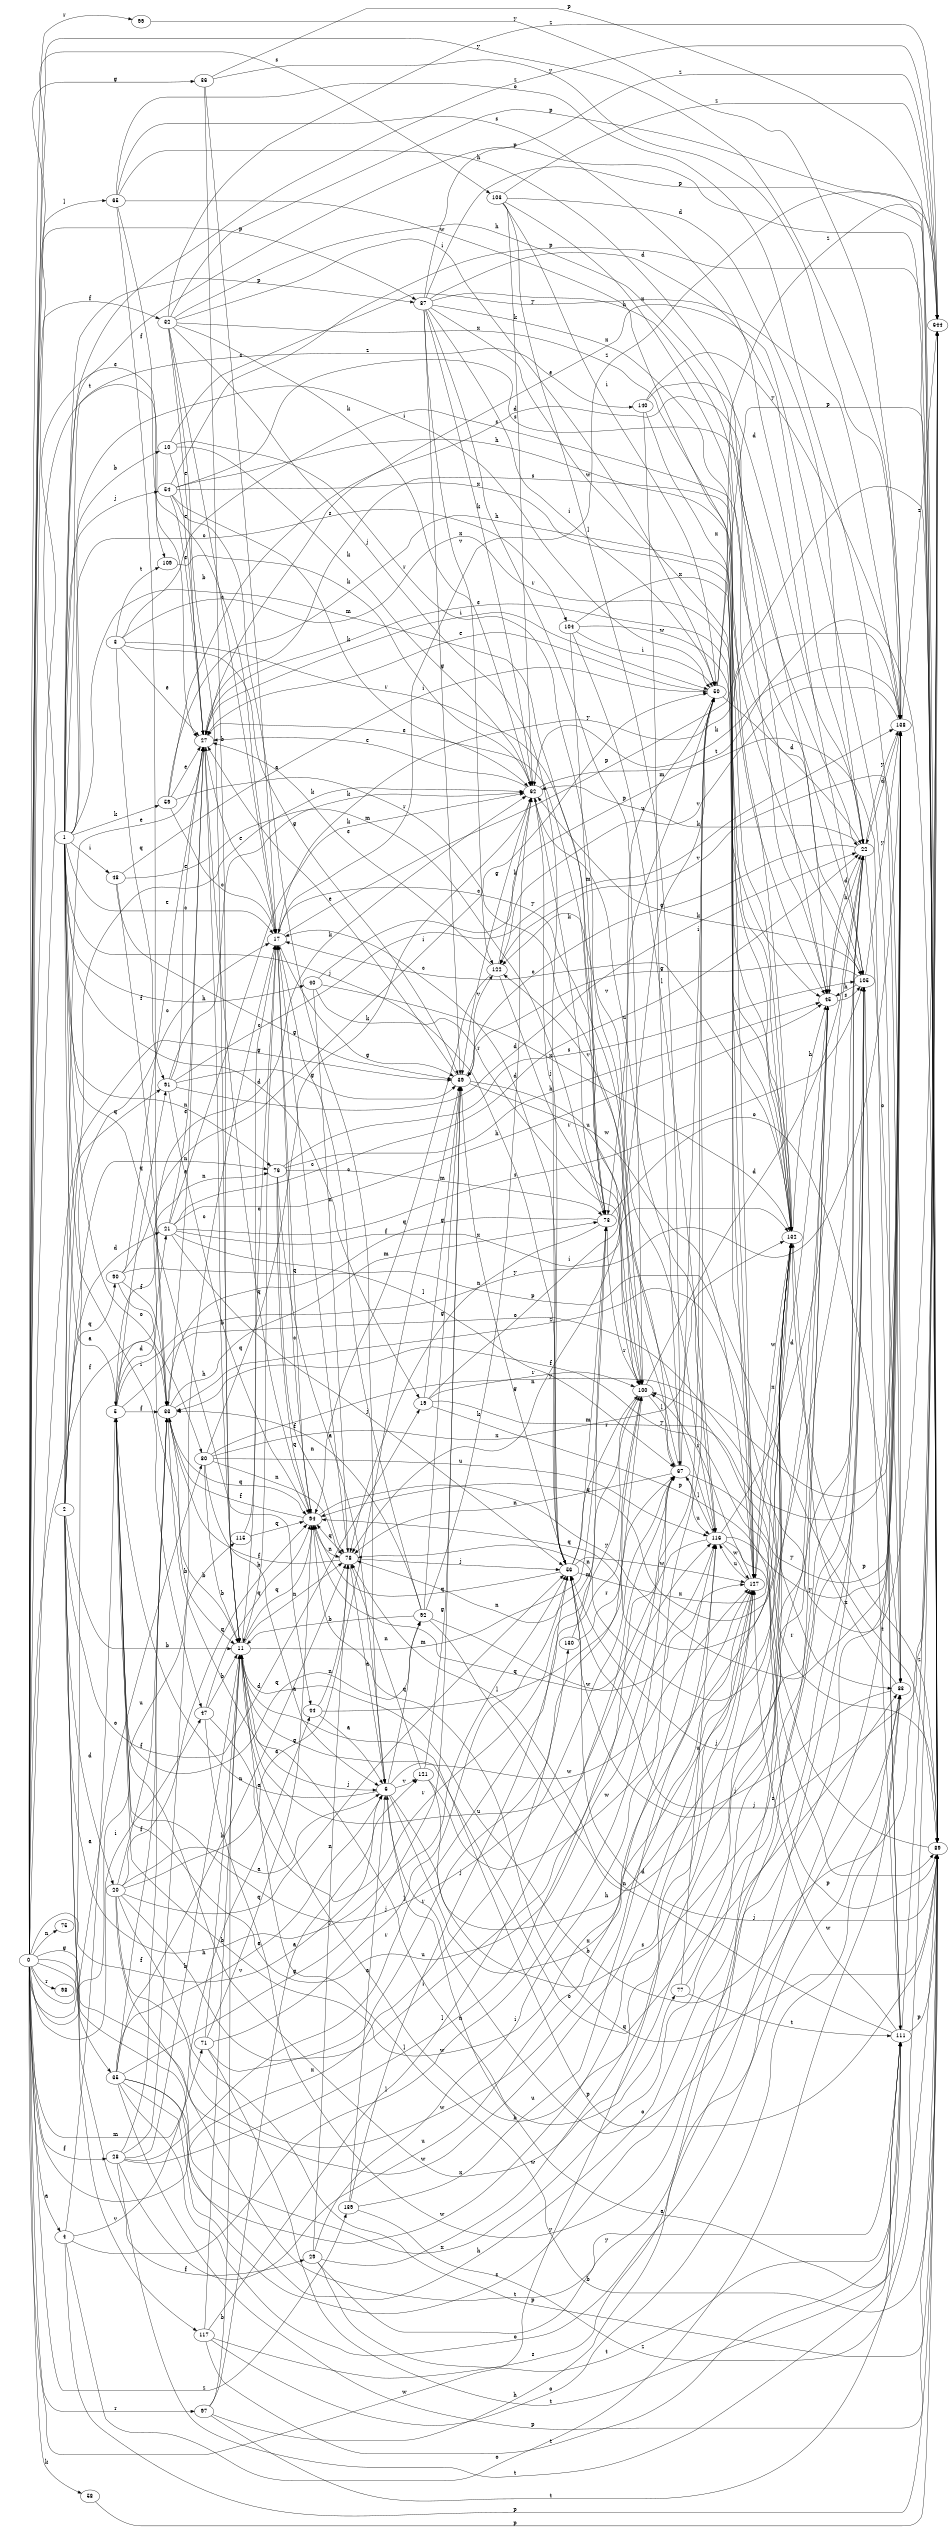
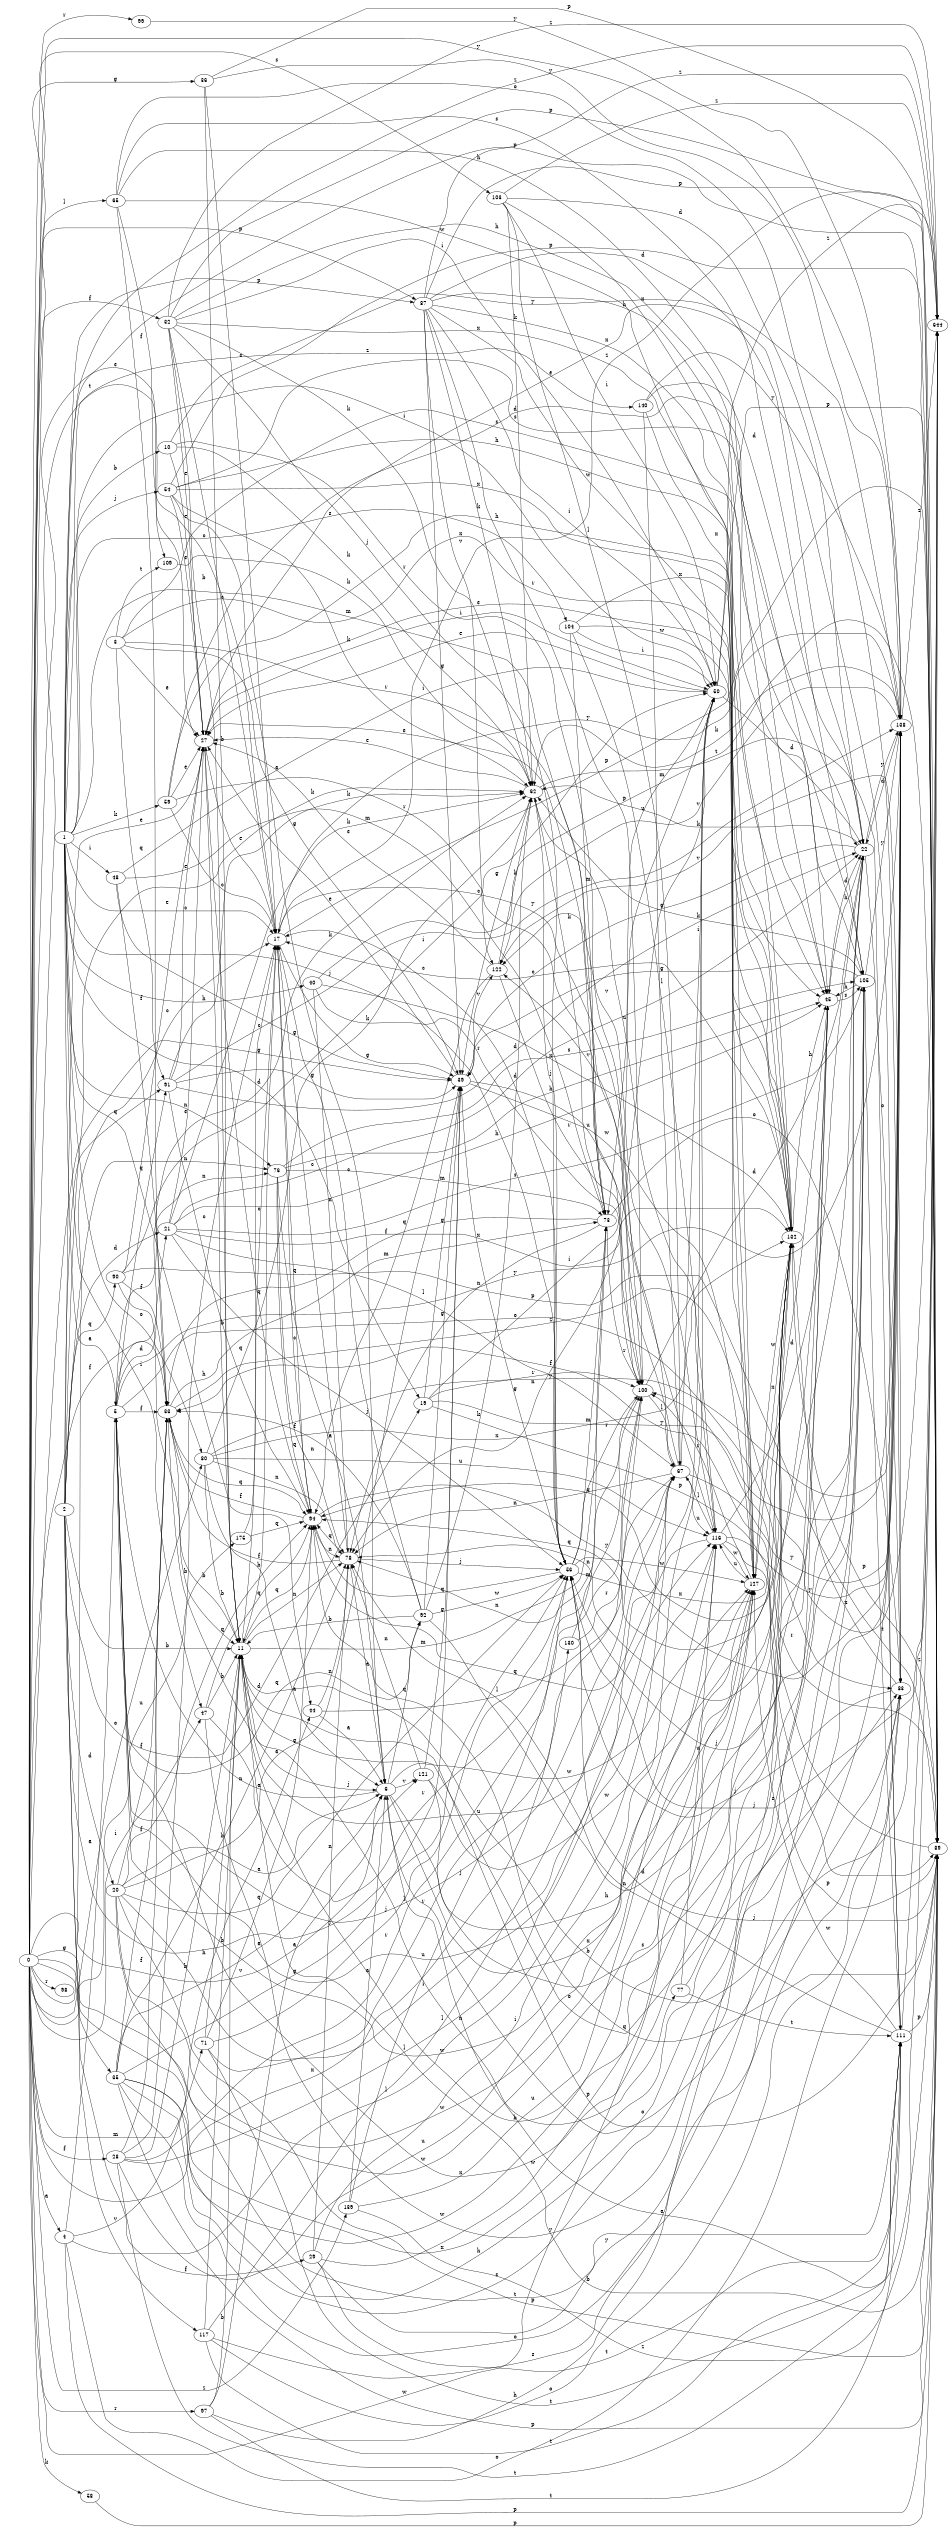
(675, 489) -> none
(191, 1095) -> none
(241, 1538) -> (241, 1538)
(604, 1690) -> (497, 1599)
(64, 1926) -> none
